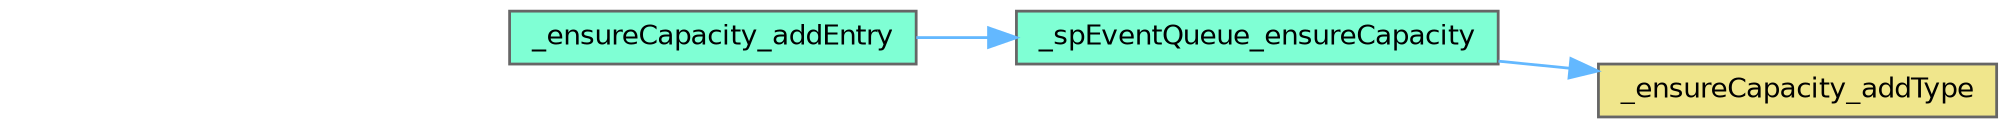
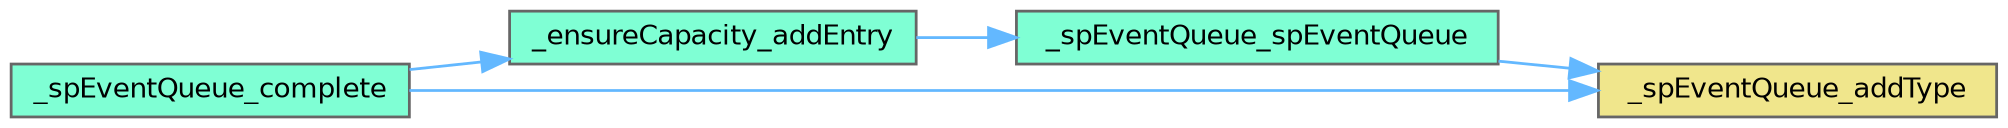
(1257, 38) -> (1257, 38)
none -> (210, 91)
(1798, 91) -> (1798, 91)
